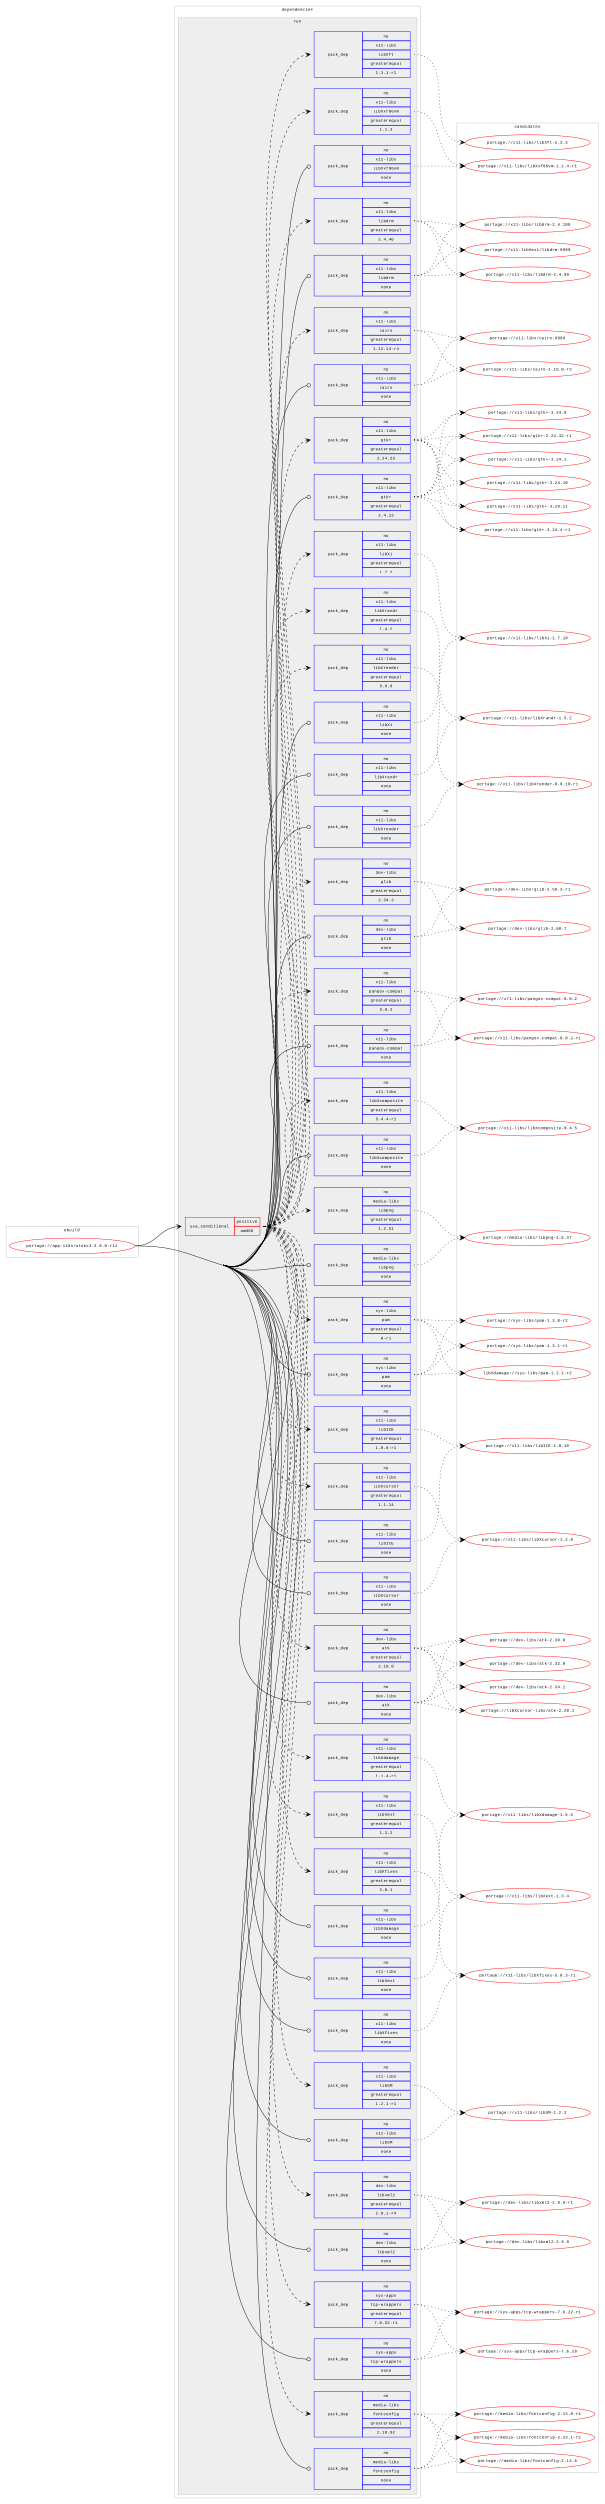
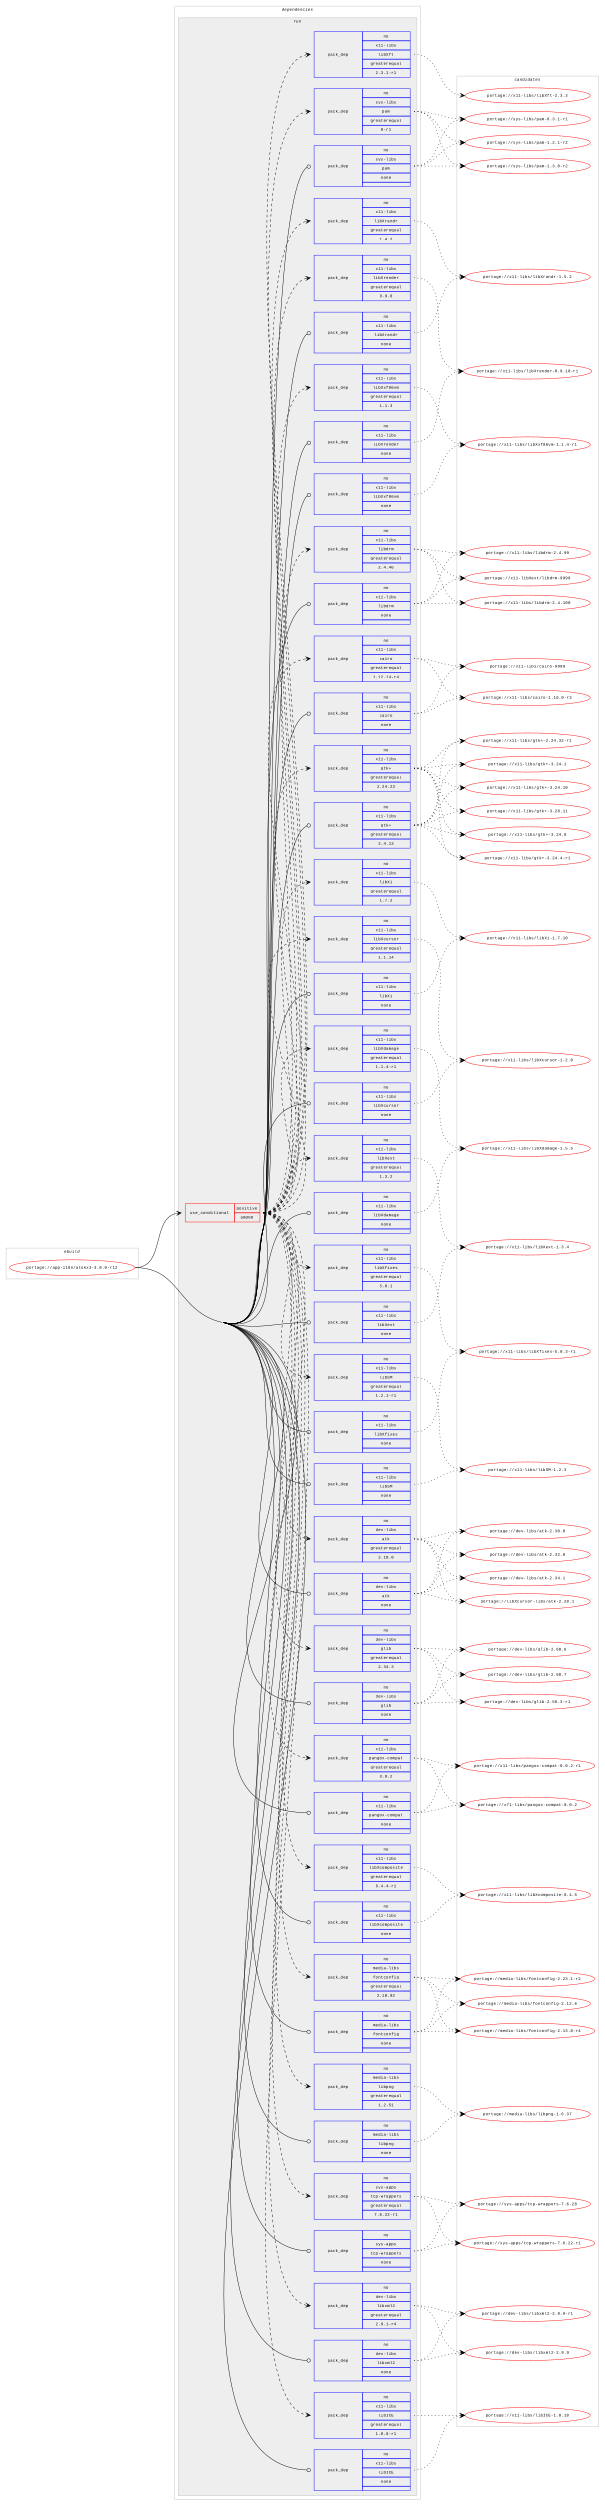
(528, 1346) -> (528, 119)
(528, 1373) -> (528, 143)
none -> (528, 1649)
